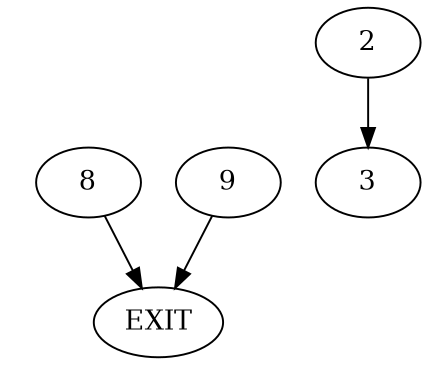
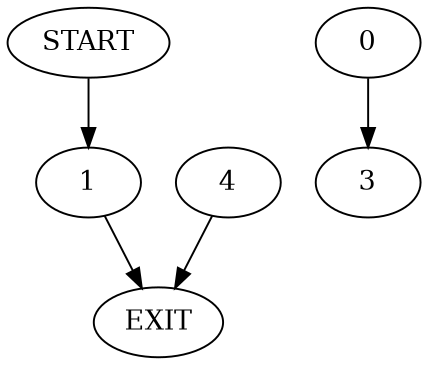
none -> (89, 43)
(368, 43) -> (368, 43)
(89, 183) -> (89, 183)
(228, 183) -> (228, 183)
